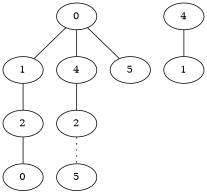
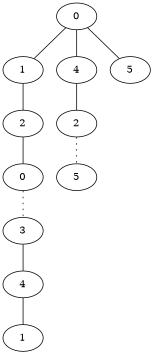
none -> (23, 231)
